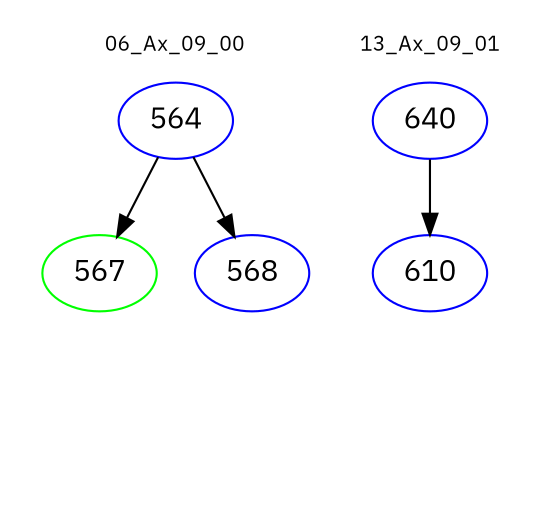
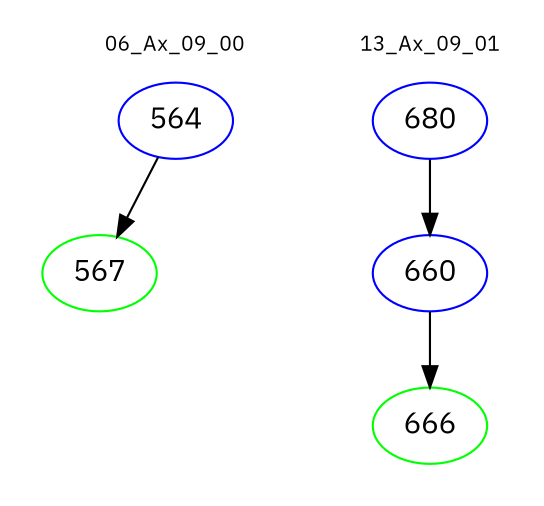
(430, 121) -> (430, 121)
(252, 273) -> none
(430, 273) -> (430, 273)
none -> (430, 426)
